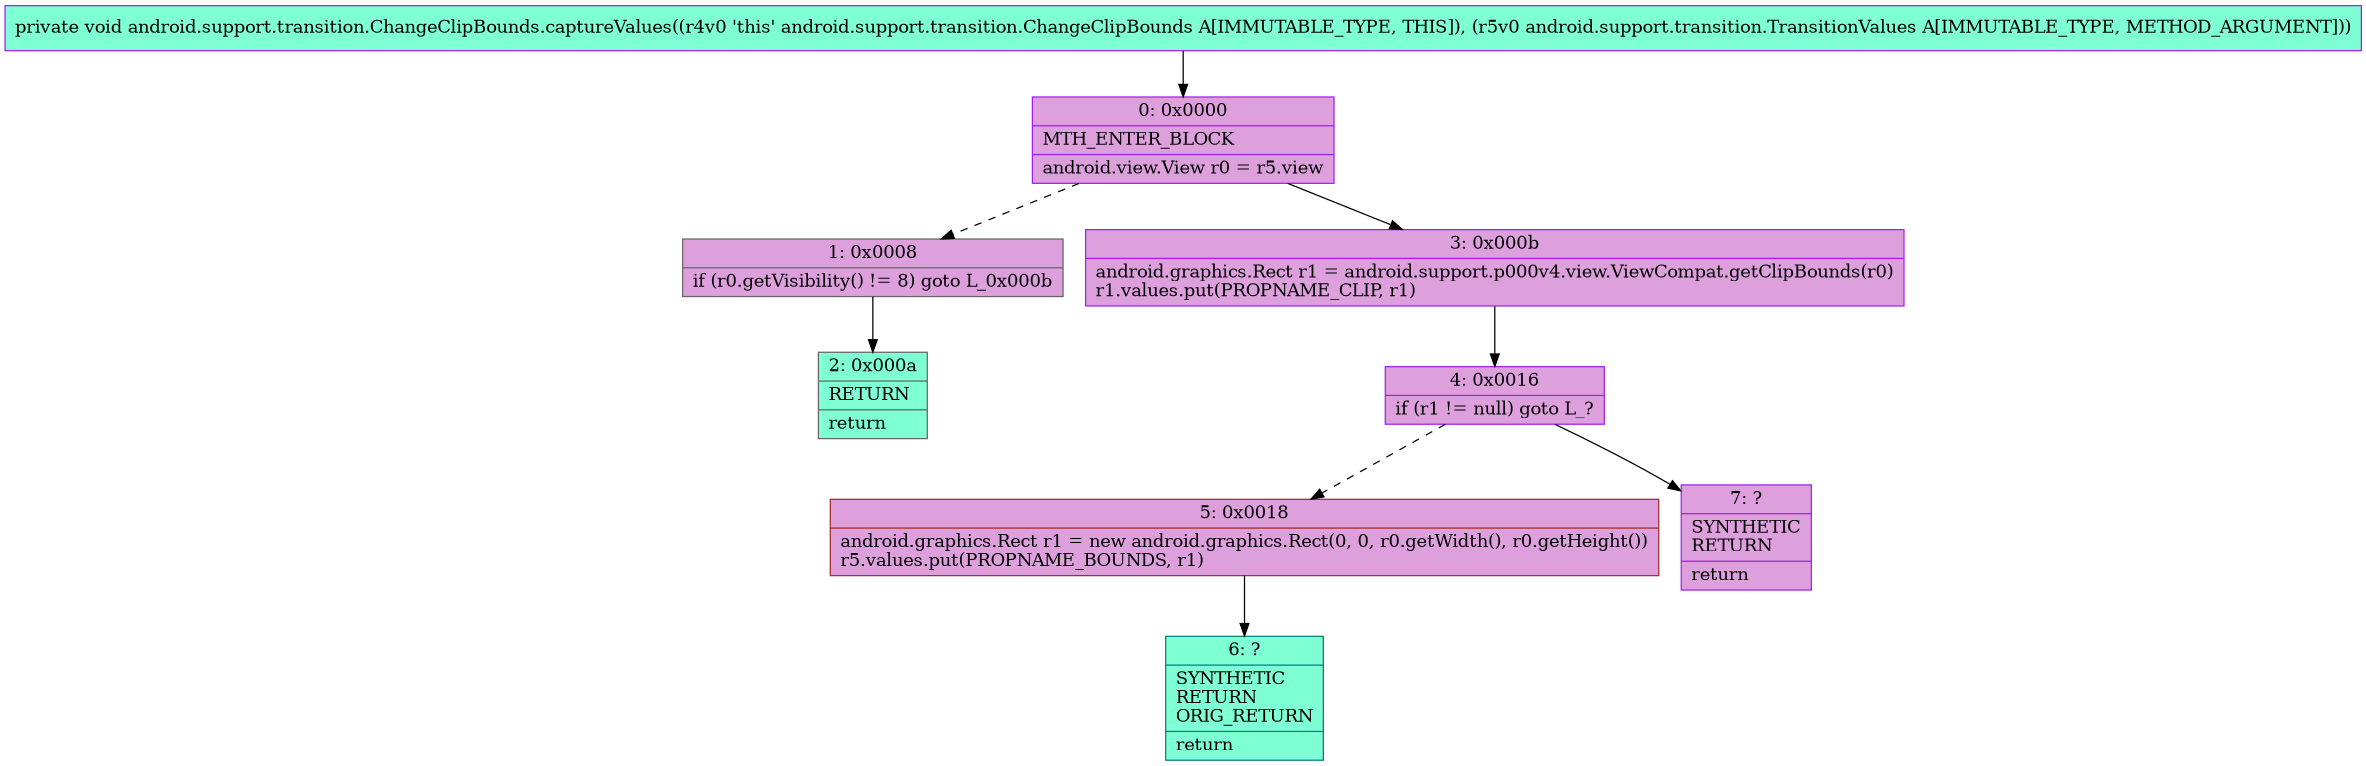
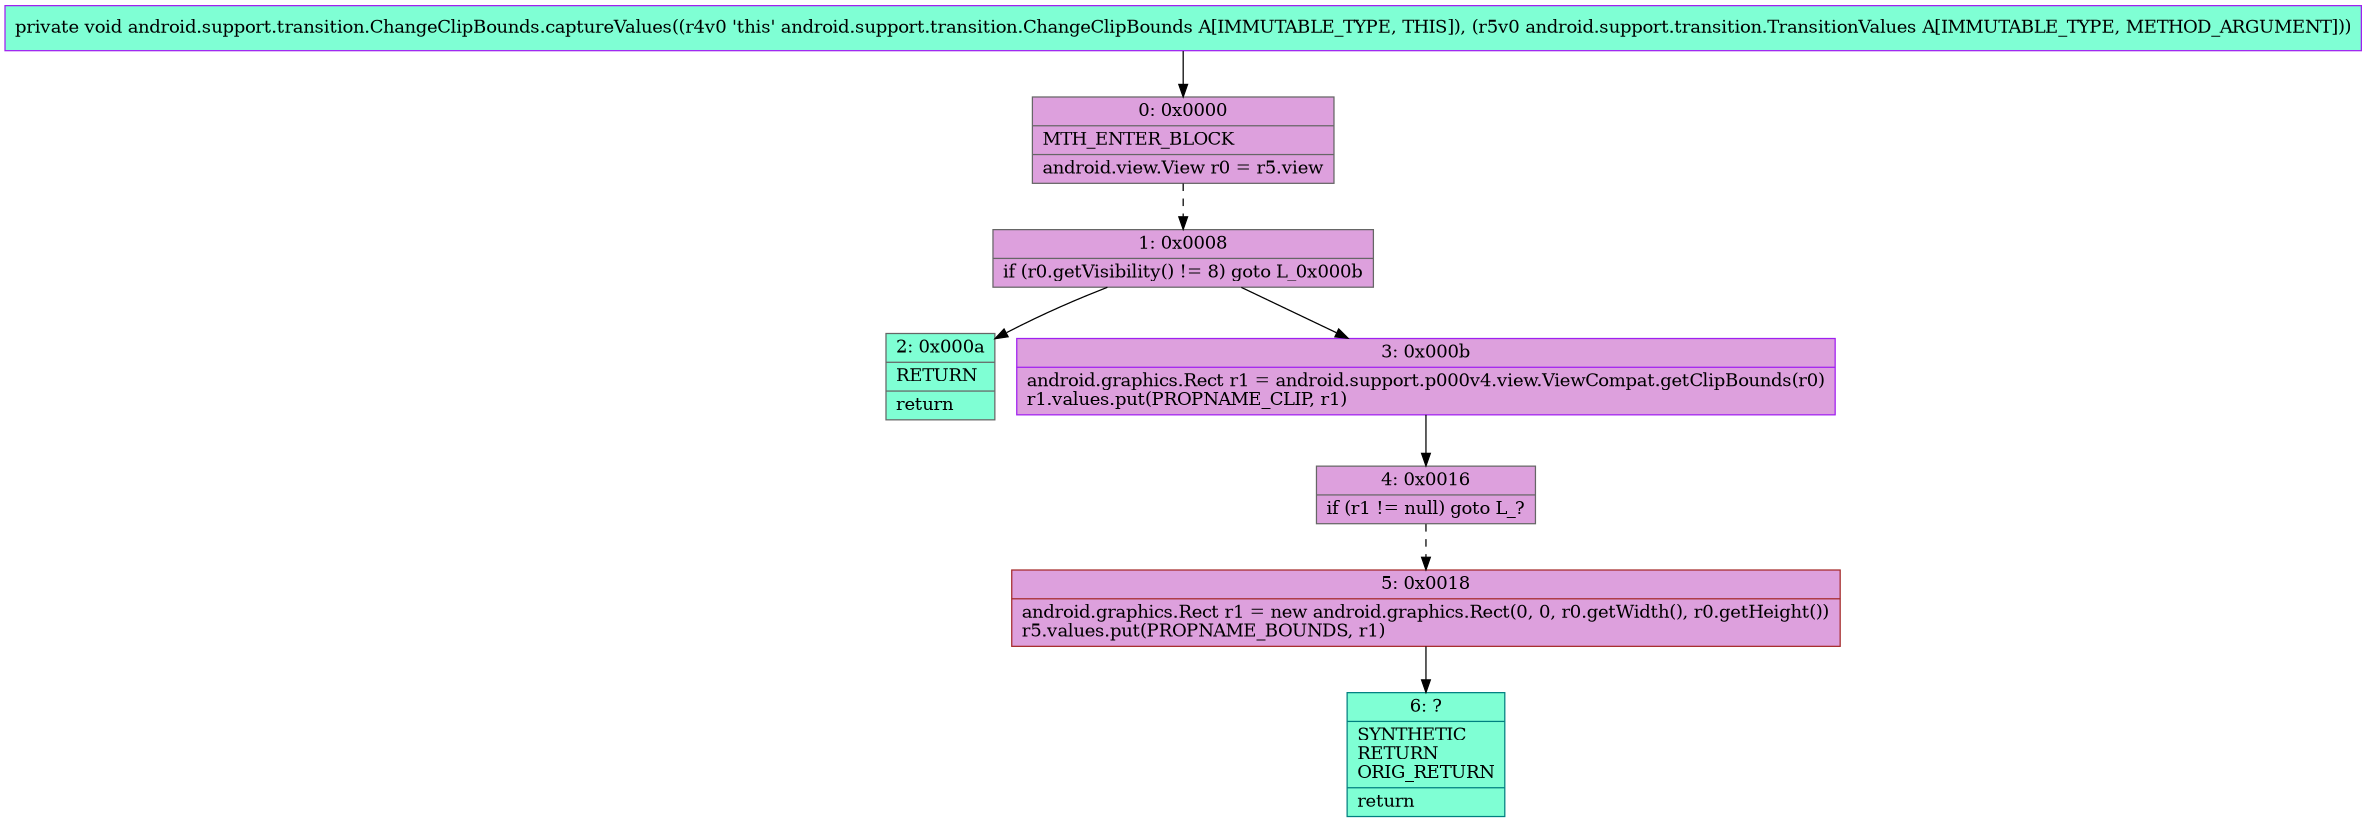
(1183, 140) -> (1183, 140)
(1339, 204) -> (1289, 310)
(1495, 395) -> (1426, 495)
(1746, 537) -> none
